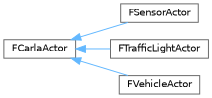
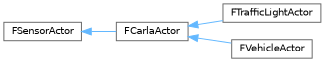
(104, 30) -> (104, 32)
